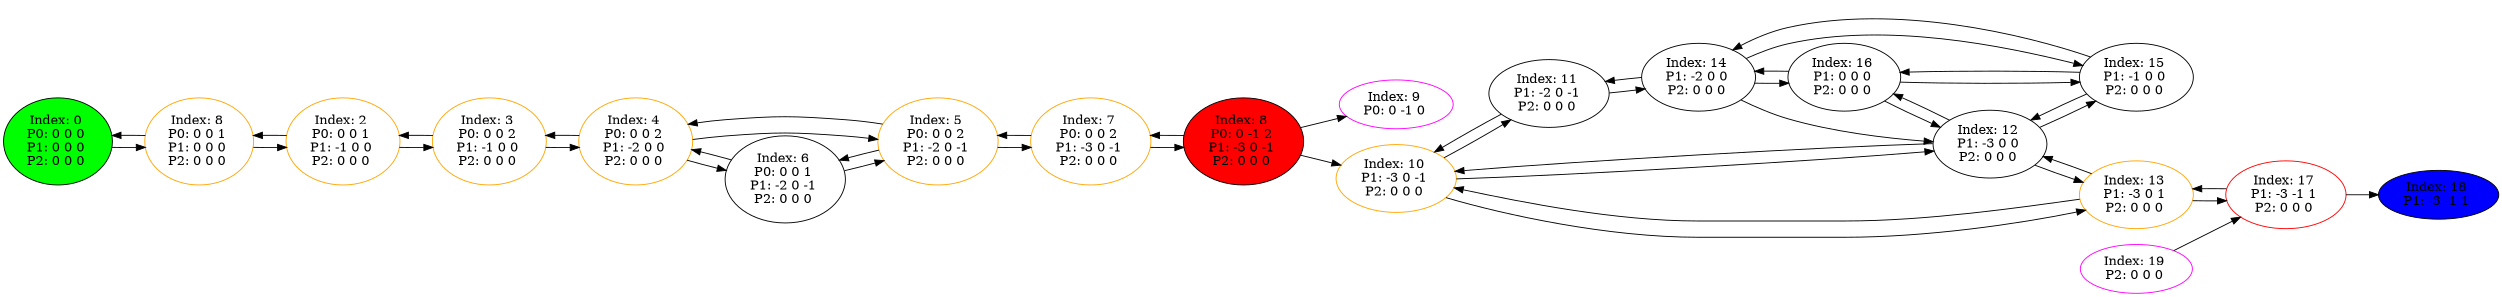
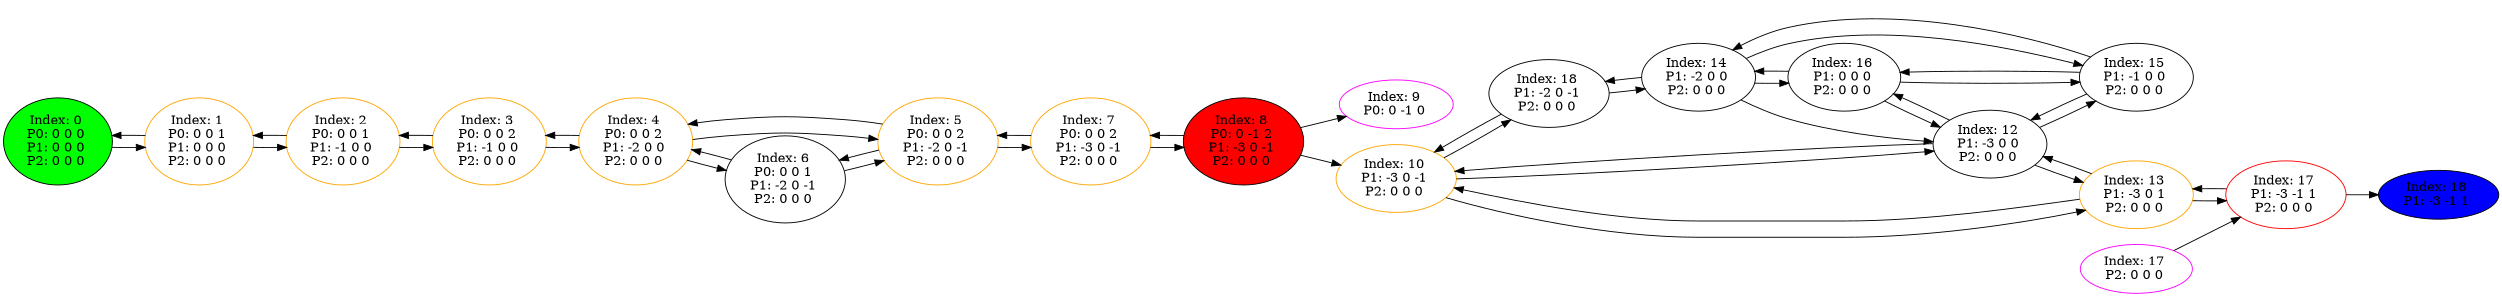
(1549, 93) -> (1549, 93)
(199, 141) -> (199, 141)
(2136, 269) -> (2136, 269)
